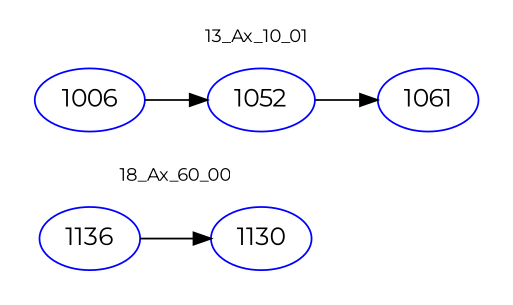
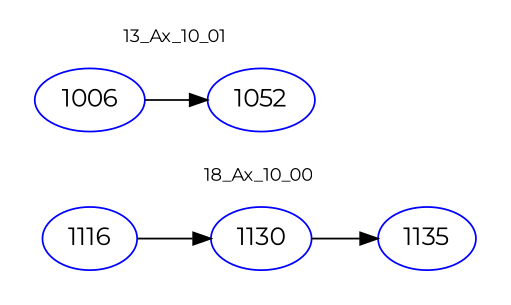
(428, 100) -> none
(176, 176) -> (259, 176)
(90, 239) -> (90, 239)
none -> (427, 239)
